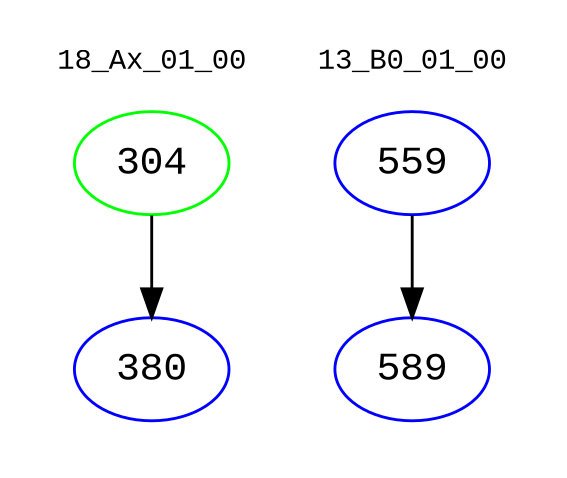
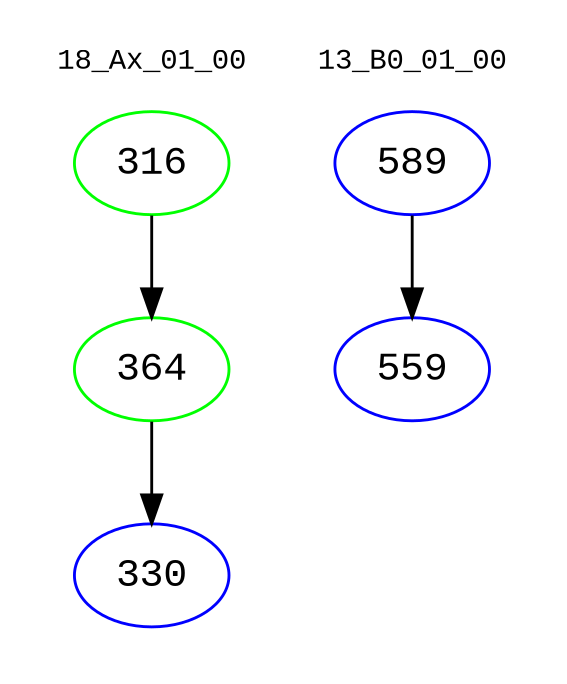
(152, 163) -> (152, 369)
none -> (152, 163)
(412, 252) -> (412, 252)
(152, 369) -> (152, 575)
